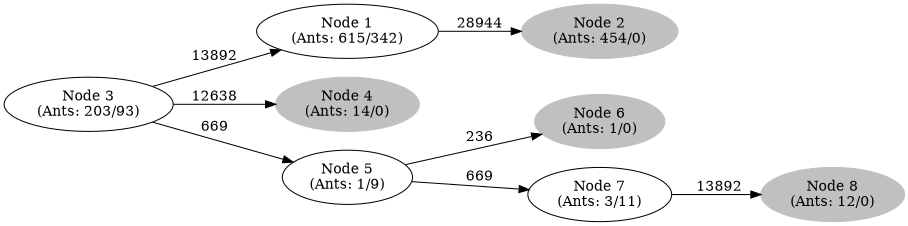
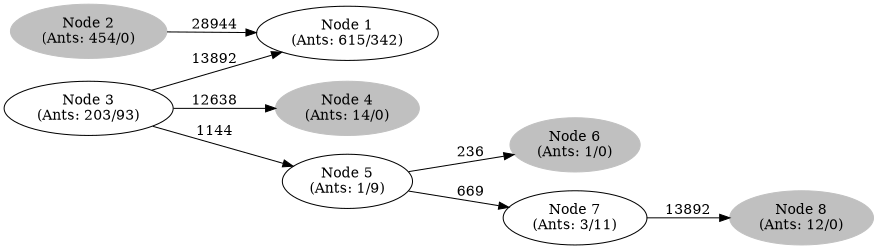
(475, 31) -> (206, 32)
(215, 127) -> (215, 131)
